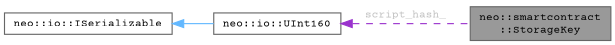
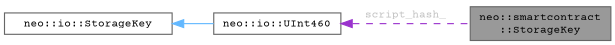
(88, 24) -> (88, 24)
(277, 24) -> (277, 24)
